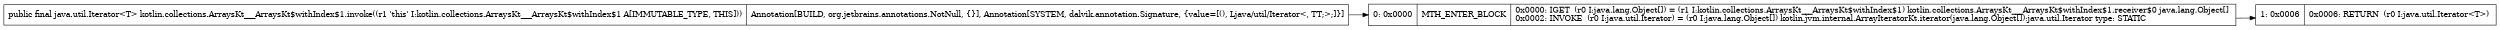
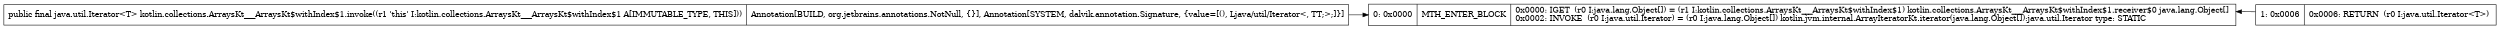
(2243, 18) -> (2249, 12)
